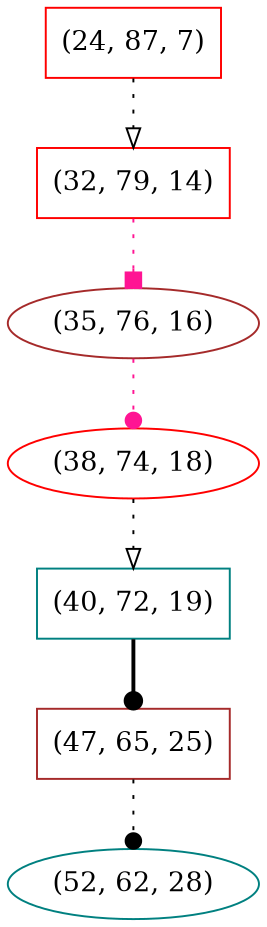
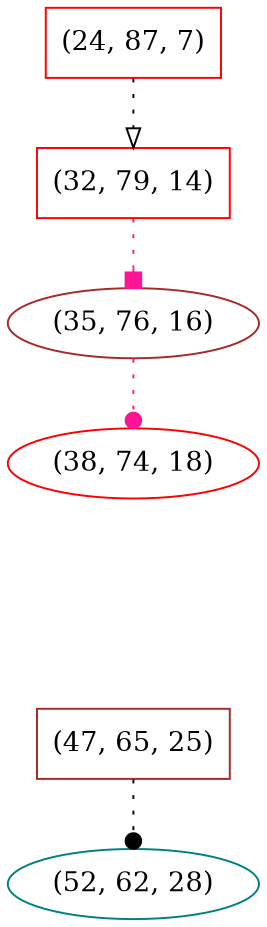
(133, 604) -> none
